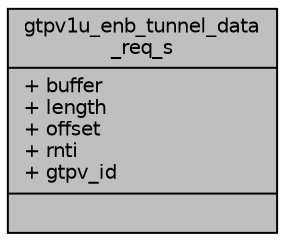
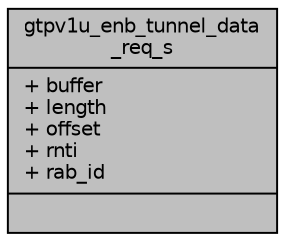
(71, 173) -> (65, 173)
